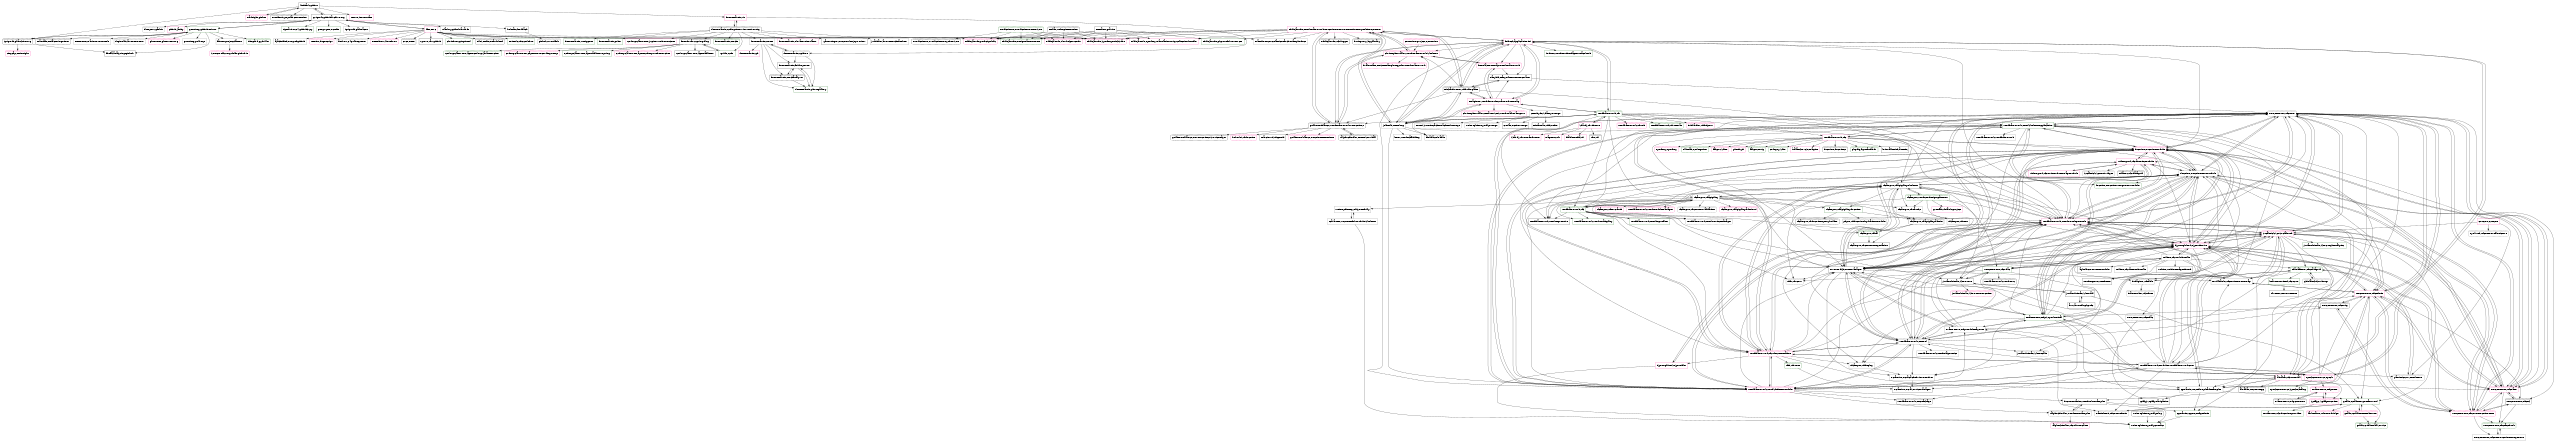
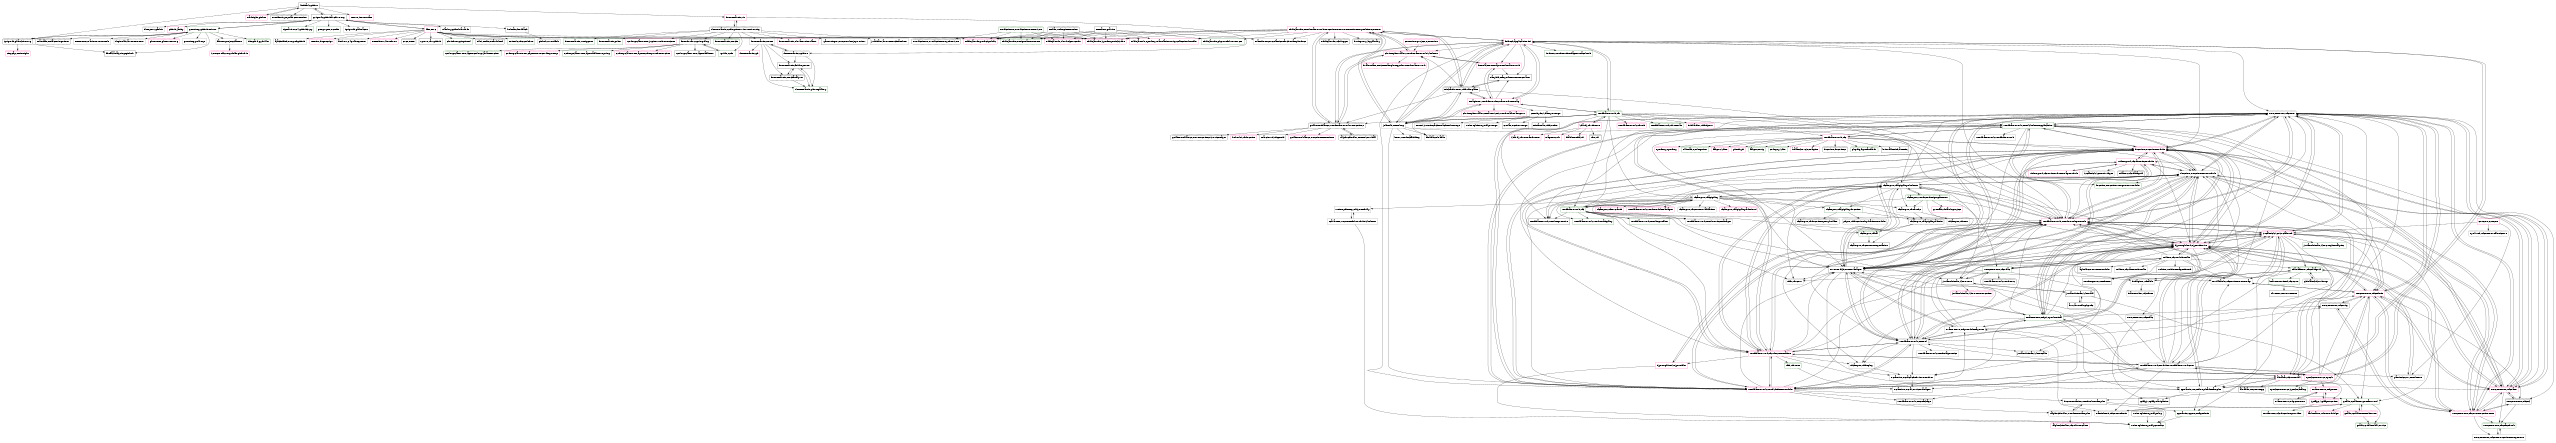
(1899, 96) -> (1921, 44)
(1893, 206) -> (1917, 215)
(2193, 311) -> (2185, 312)
